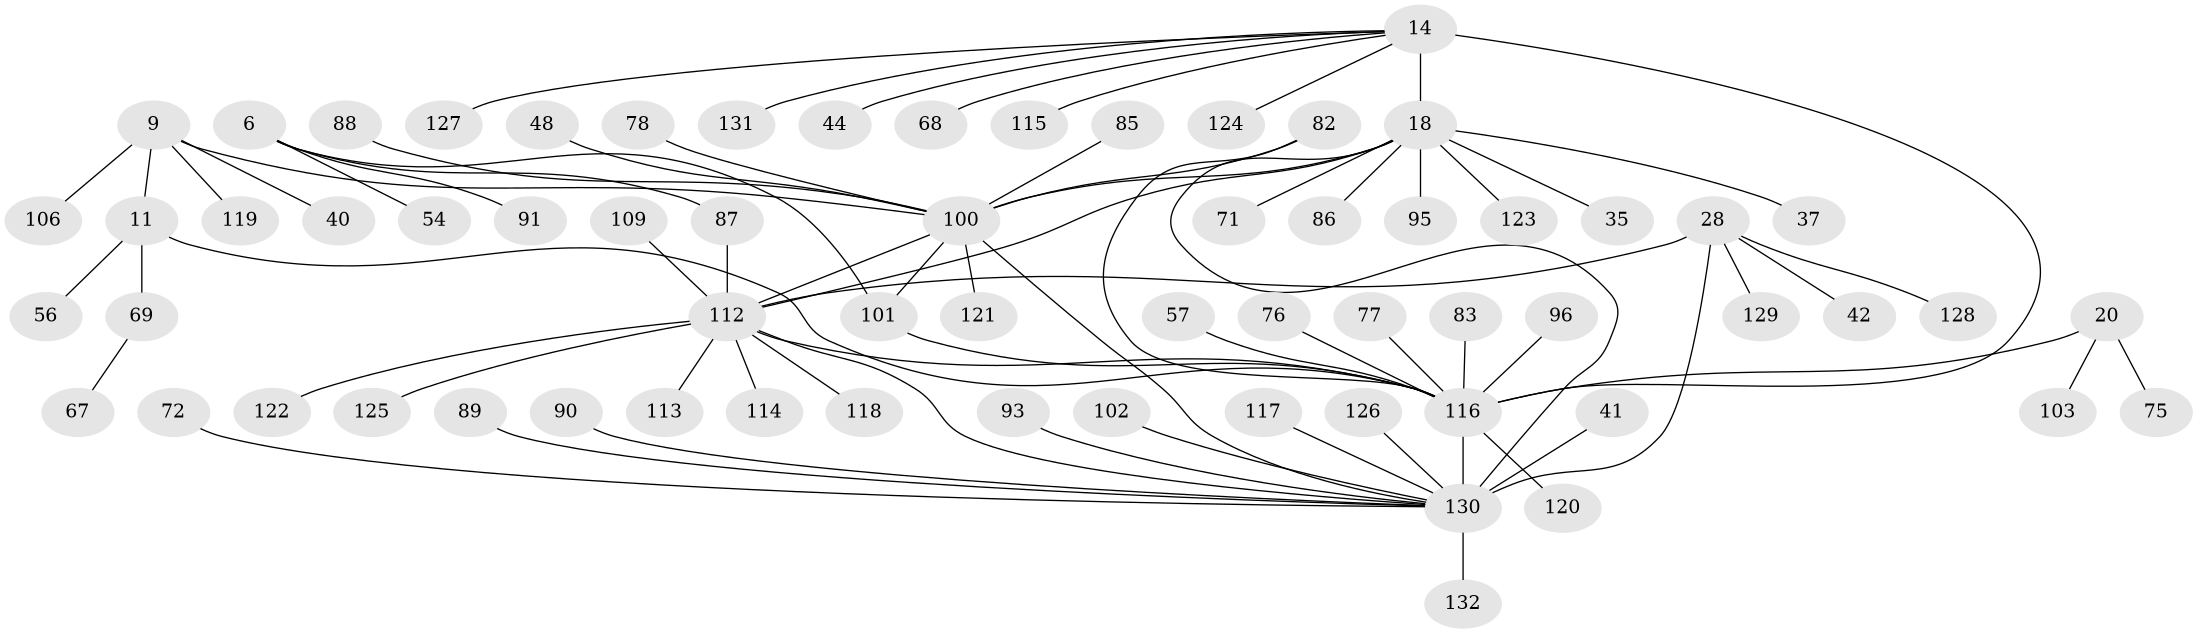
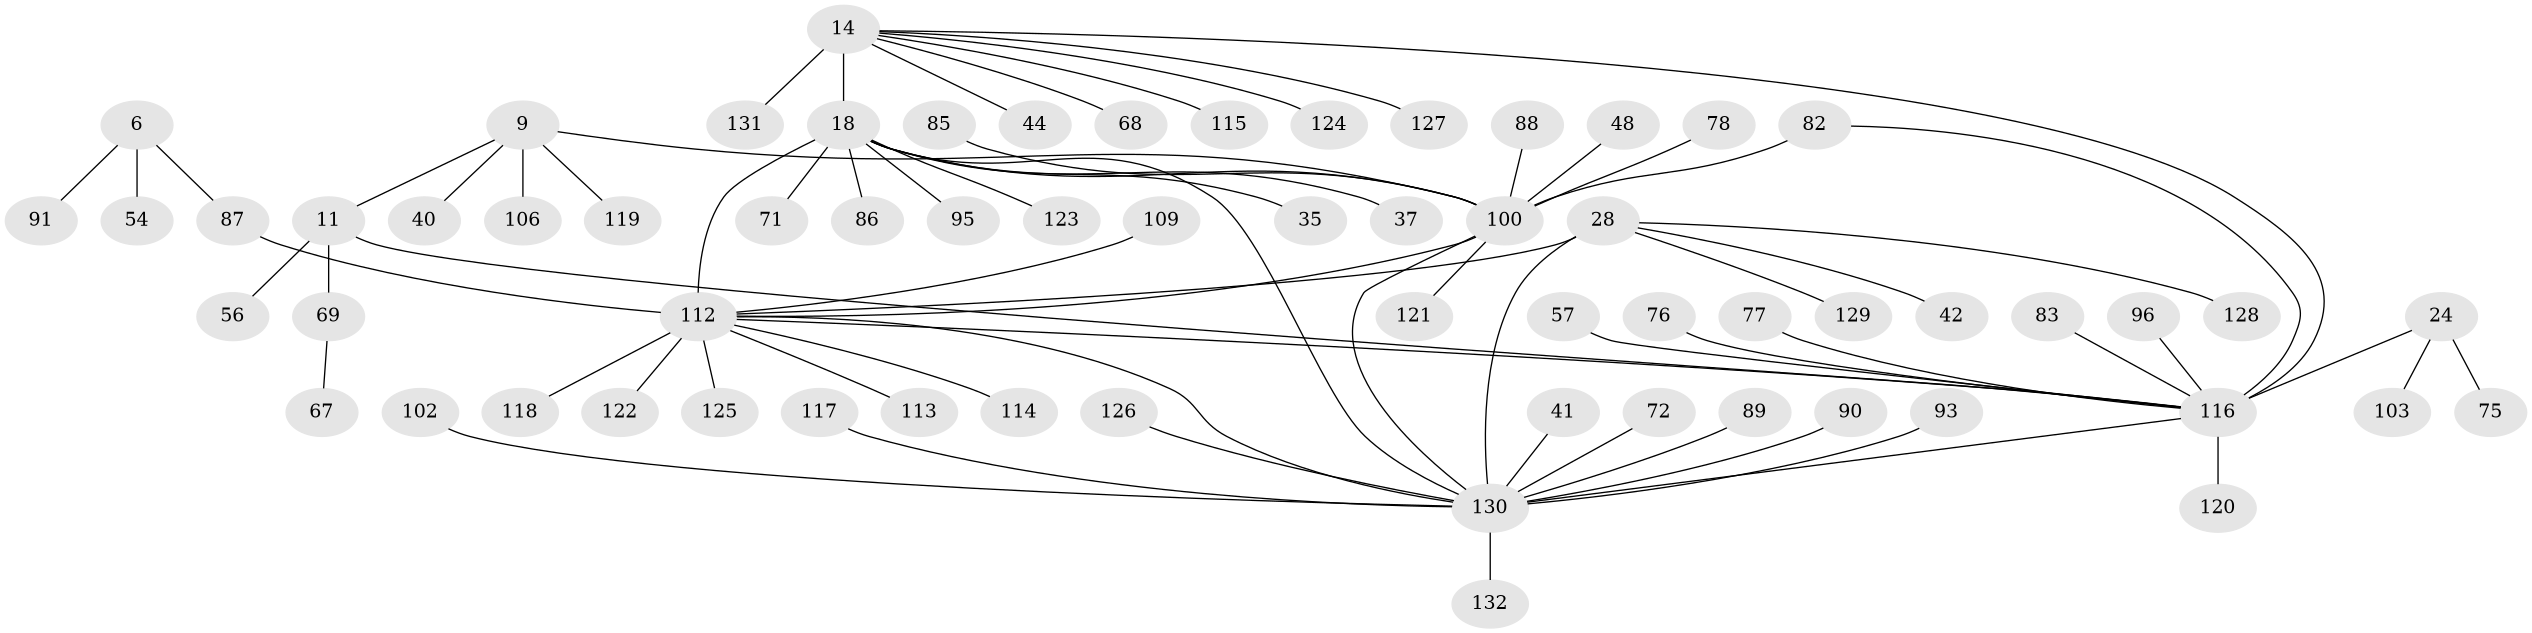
(879, 317) -> none
(2107, 317) -> (2442, 317)
